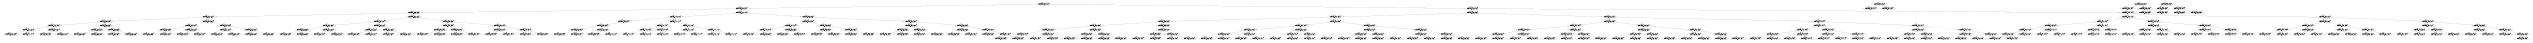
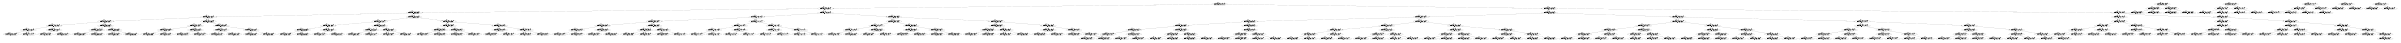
none -> (2325, 13)
(2102, 21) -> none
none -> (603, 26)
(2342, 26) -> none
none -> (748, 34)
(1567, 39) -> none
(1670, 39) -> none
